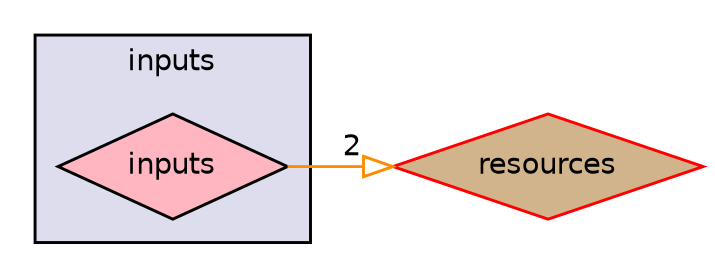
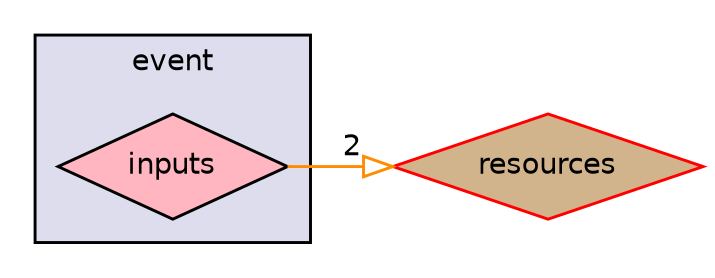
(173, 63) -> (173, 63)
